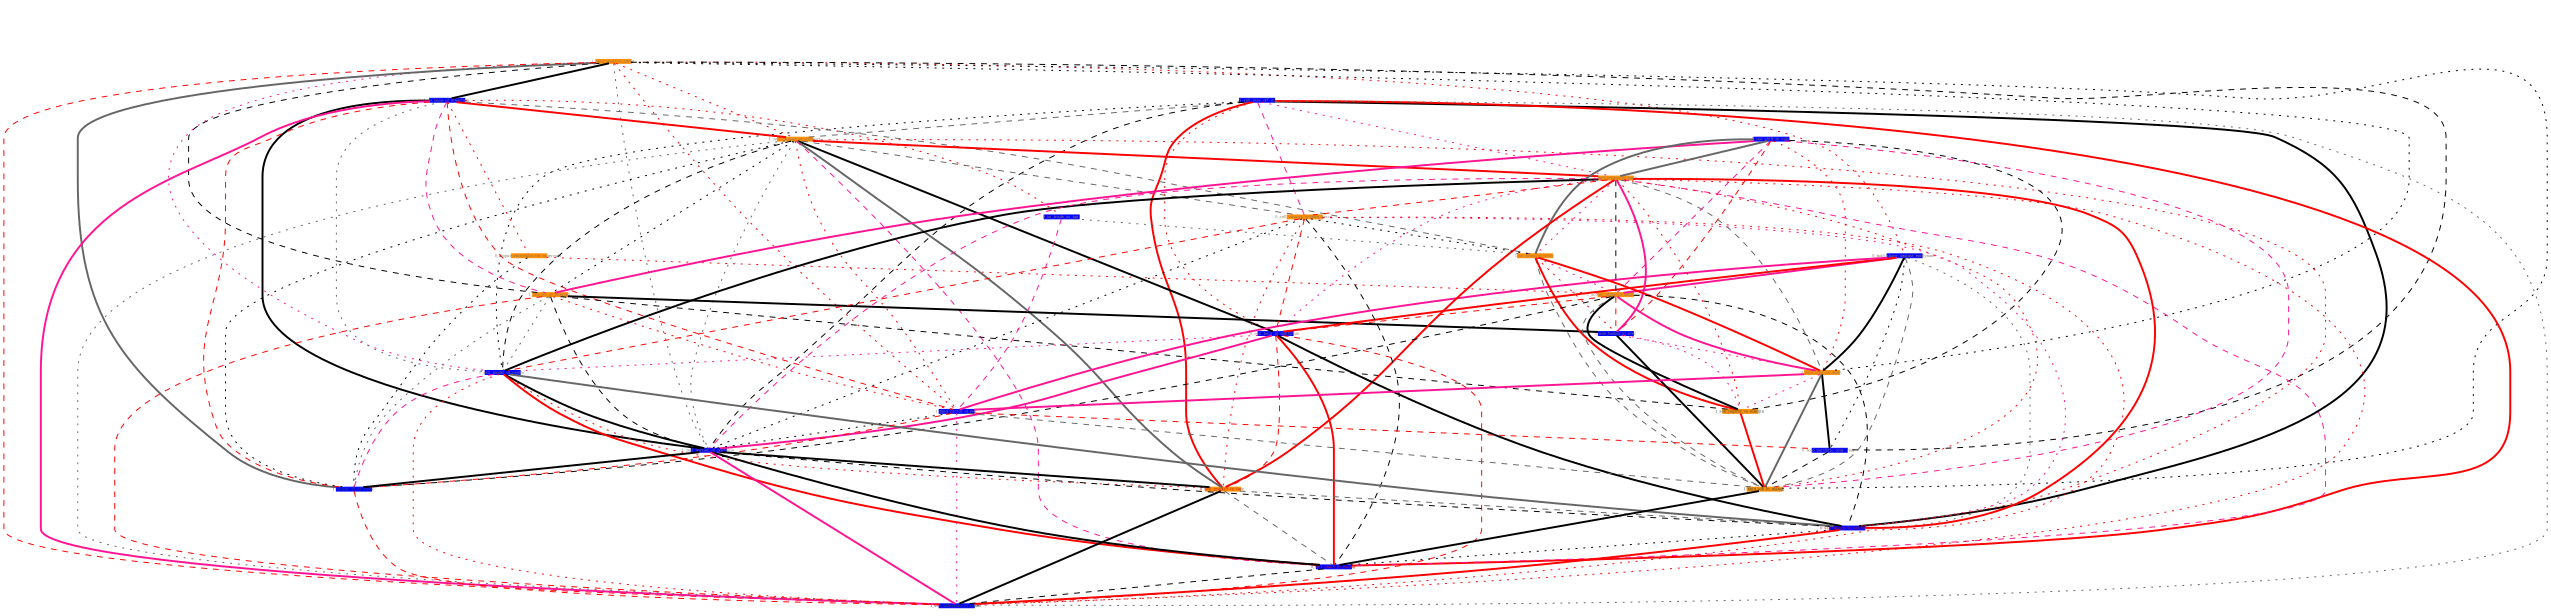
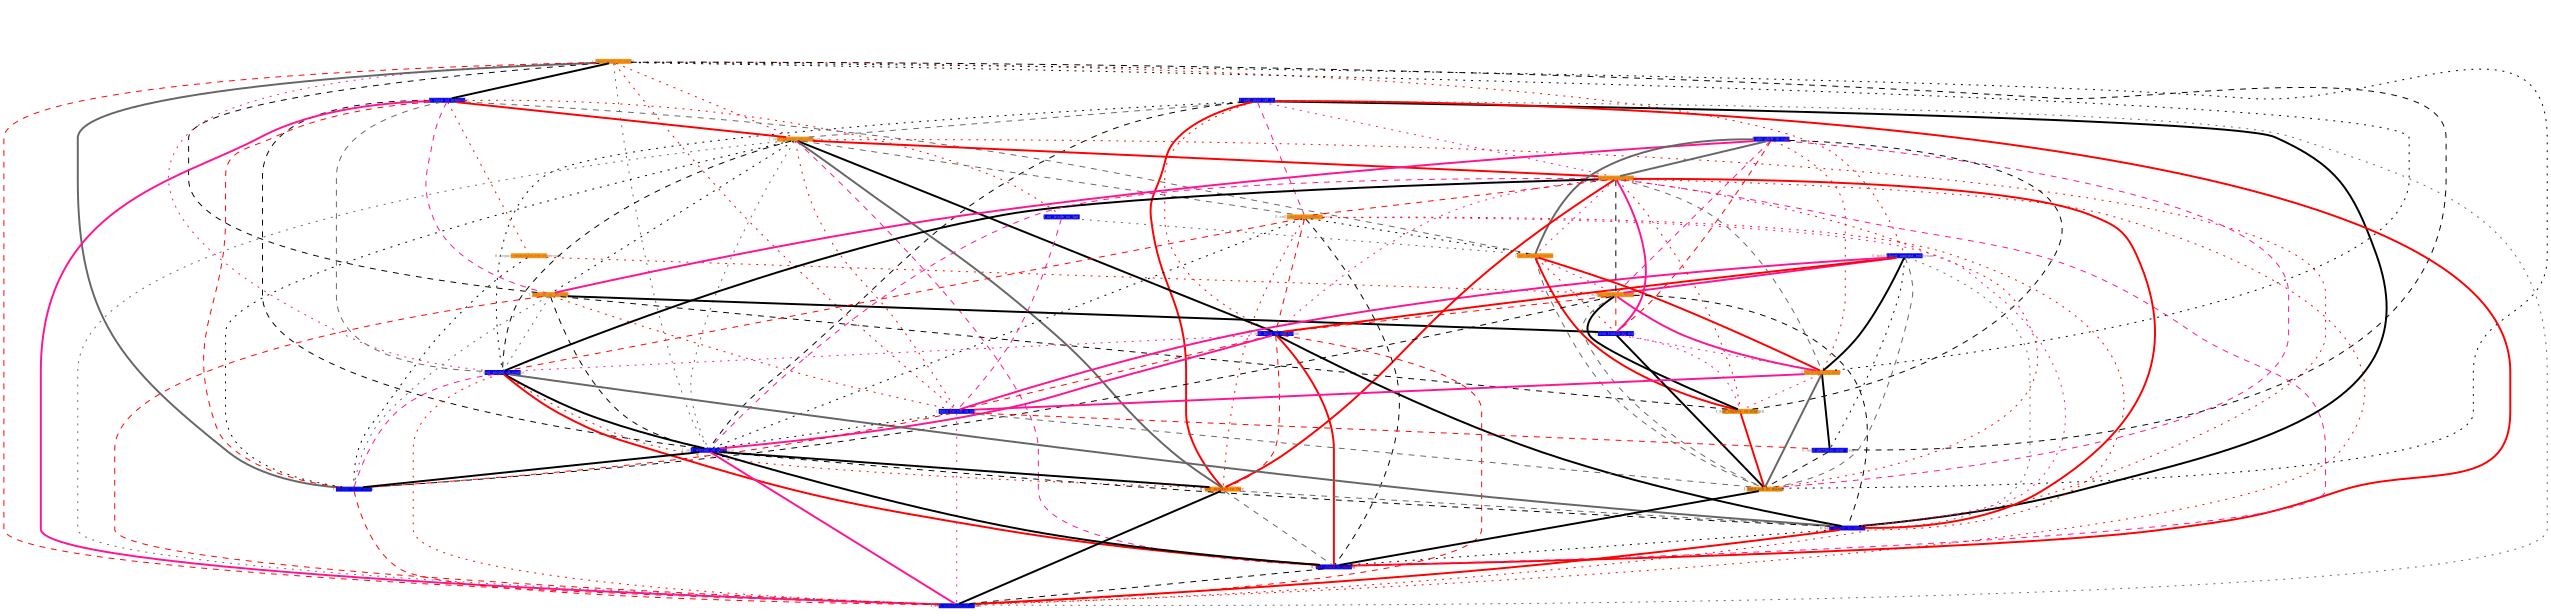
(336, 247) -> (336, 247)
(629, 311) -> (1085, 380)
(314, 353) -> (314, 353)
